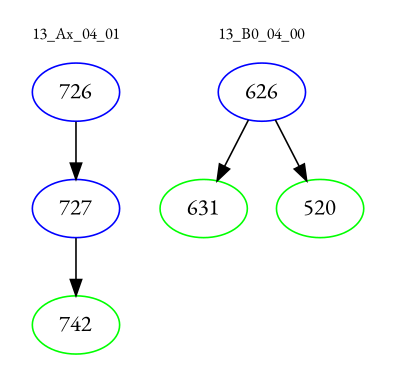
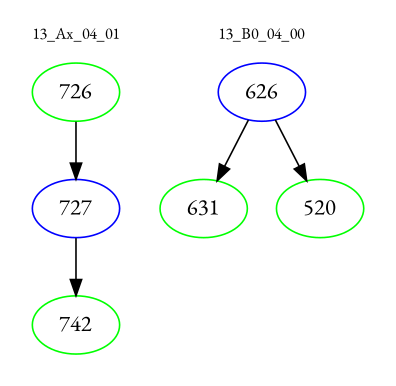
(76, 92) -> (76, 92)
